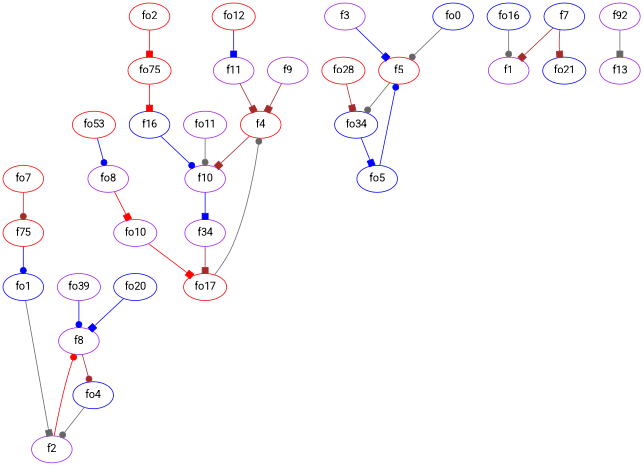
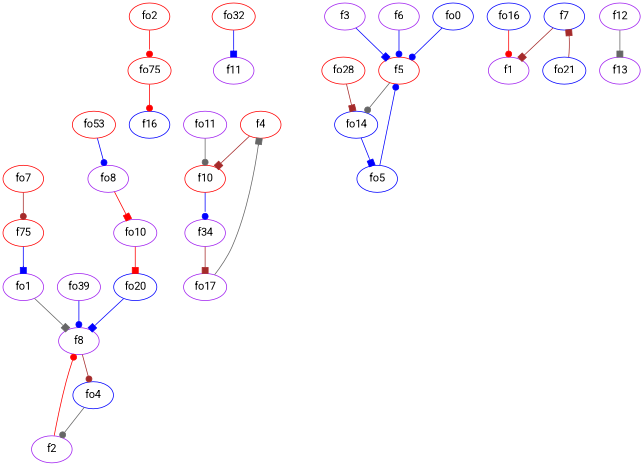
(234, 17) -> (234, 17)
none -> (399, 17)
(620, 17) -> (620, 17)
(150, 40) -> (150, 40)
(559, 40) -> (569, 47)
(428, 41) -> (428, 41)
(509, 41) -> (509, 41)
(288, 71) -> none
(245, 94) -> none
(150, 95) -> (150, 95)
(356, 125) -> (356, 125)
(175, 150) -> none
(205, 179) -> (205, 179)
(205, 202) -> (205, 202)
(244, 212) -> (244, 212)
(23, 257) -> (23, 257)
(167, 258) -> (135, 256)
(23, 287) -> (23, 287)
(205, 287) -> (205, 287)
(37, 364) -> (48, 311)
